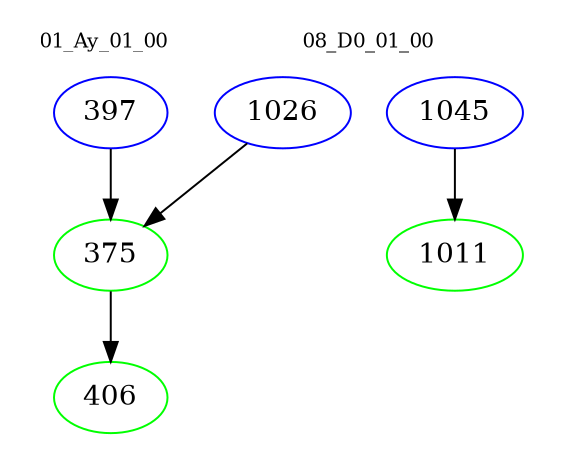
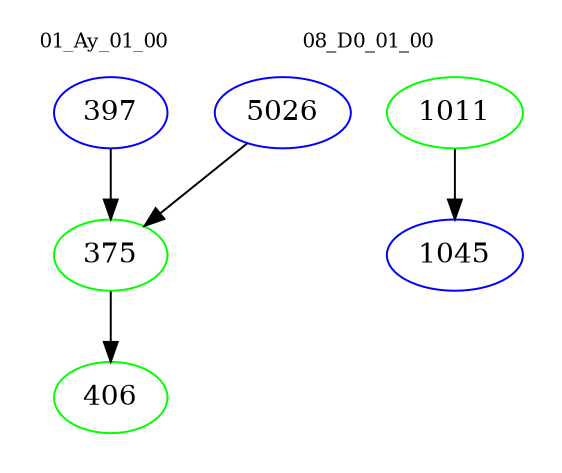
(283, 113) -> (283, 113)
(455, 174) -> (455, 174)
